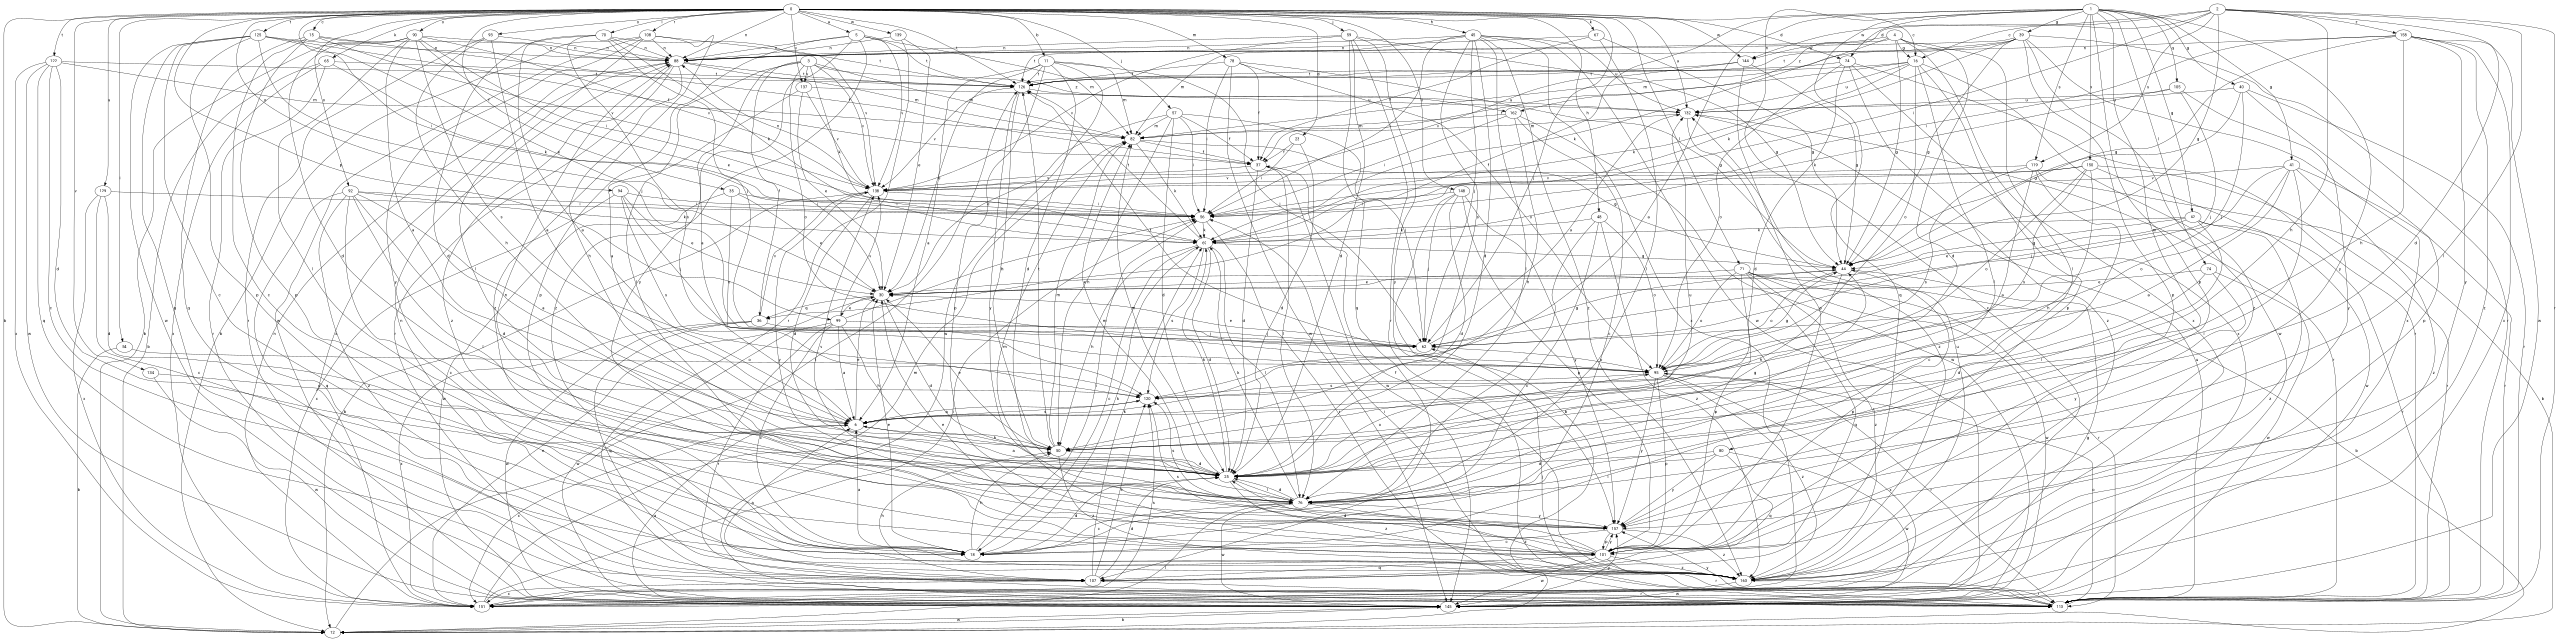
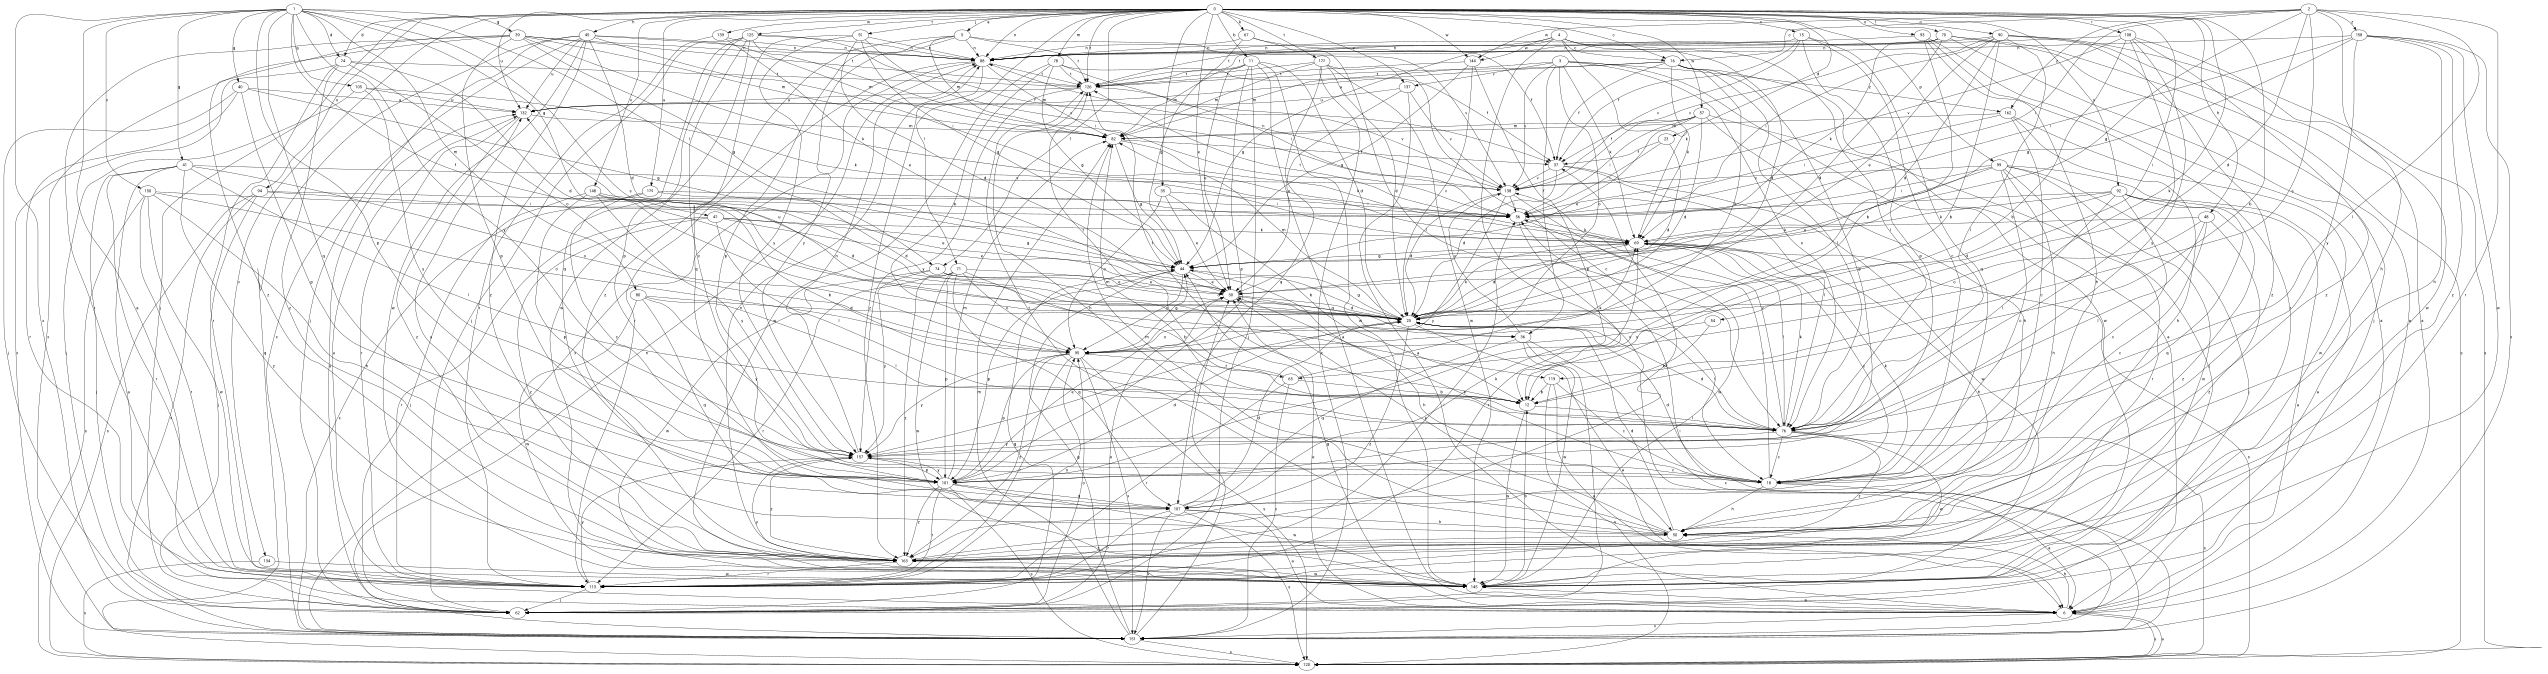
(1904, 48) -> (1576, 48)
(1122, 61) -> (1693, 61)
none -> (1093, 115)
(1339, 154) -> (1441, 192)
(1571, 173) -> none
(1485, 177) -> none
(1478, 217) -> (265, 353)
none -> (1794, 268)
(637, 282) -> (1802, 243)
(848, 306) -> (1603, 258)
(1516, 309) -> none
(1295, 319) -> (1183, 363)
(676, 364) -> none
(1518, 519) -> none
none -> (1881, 523)
none -> (1533, 603)
